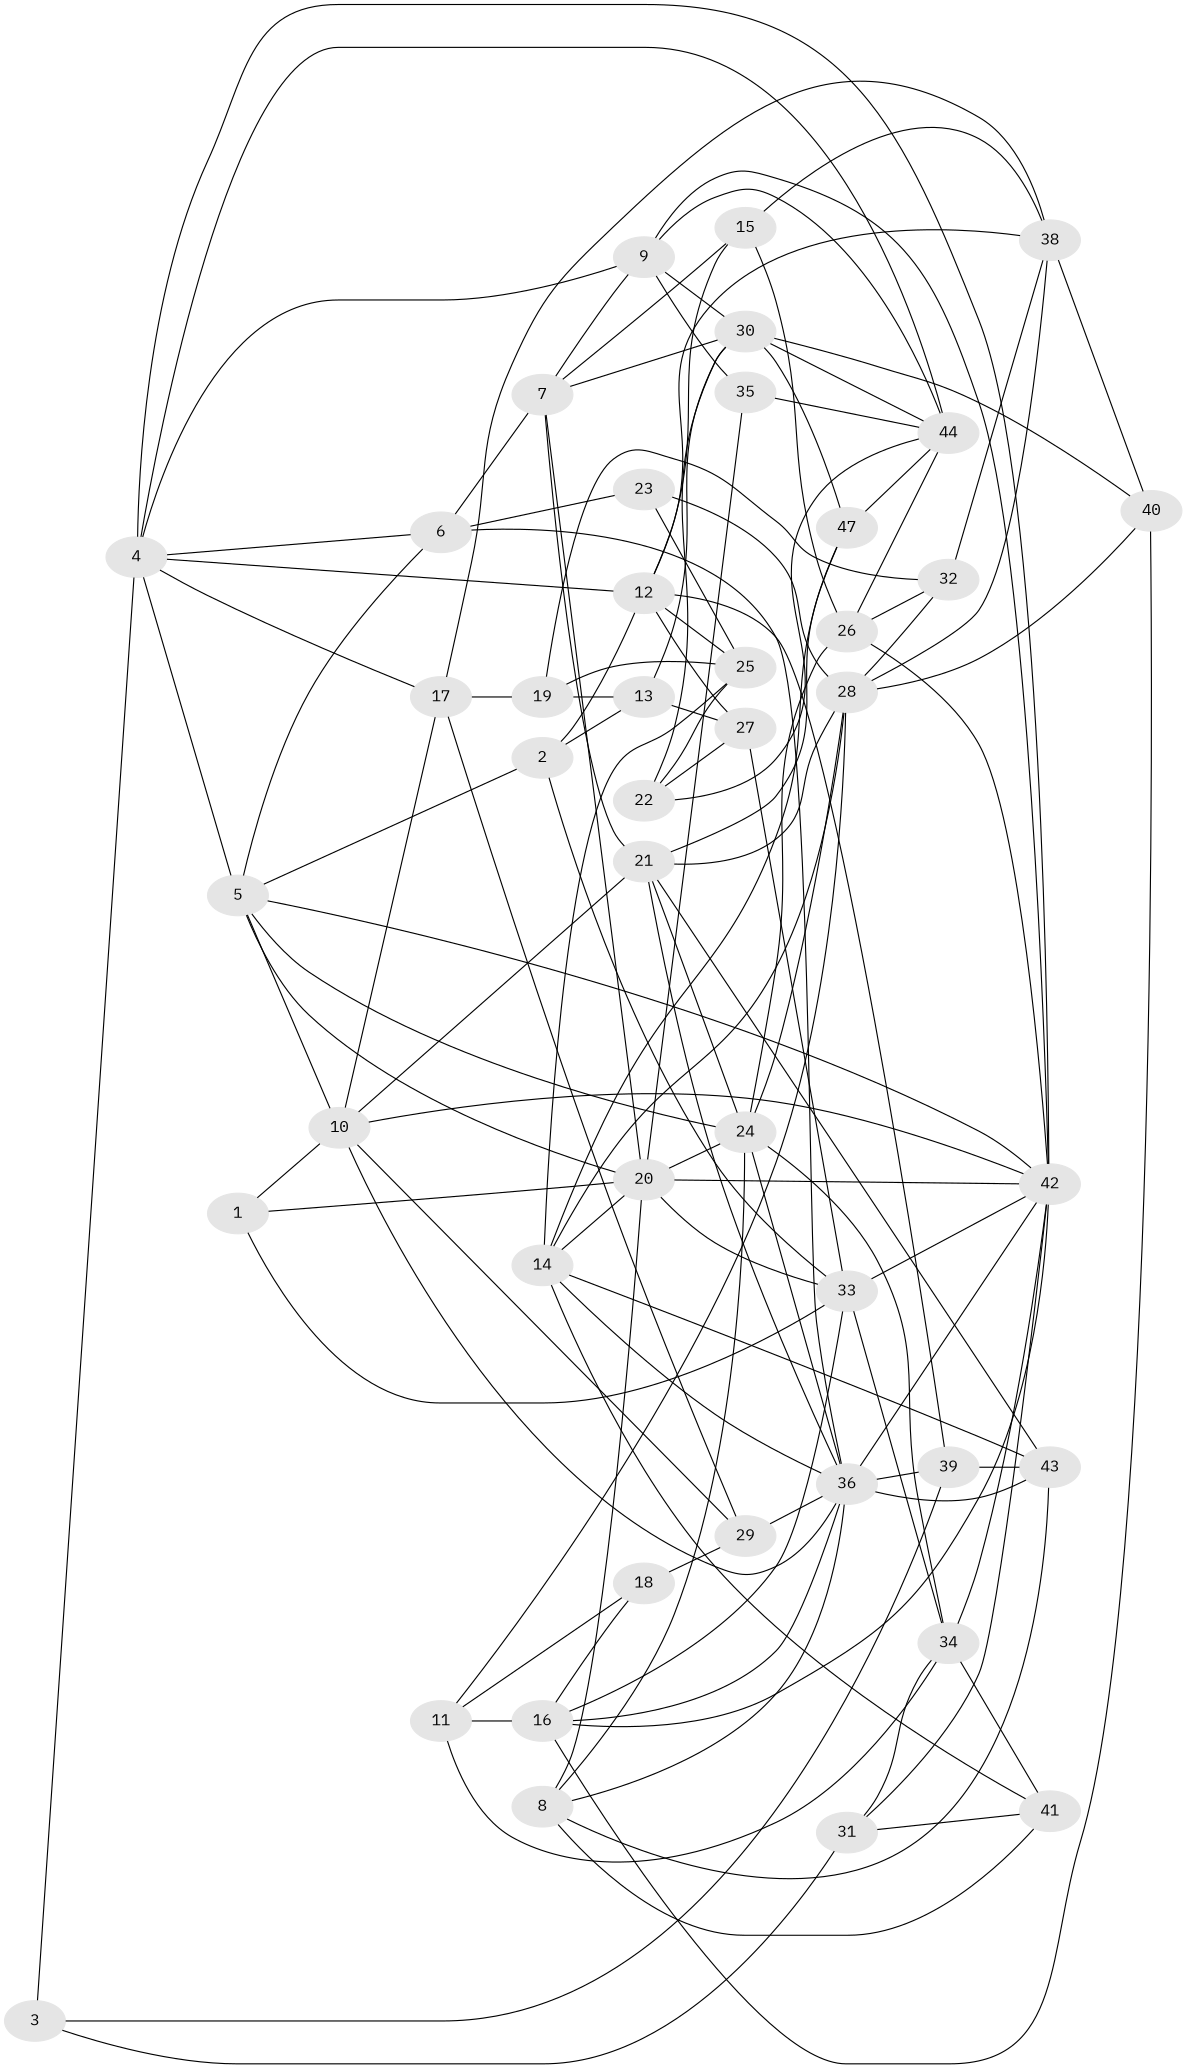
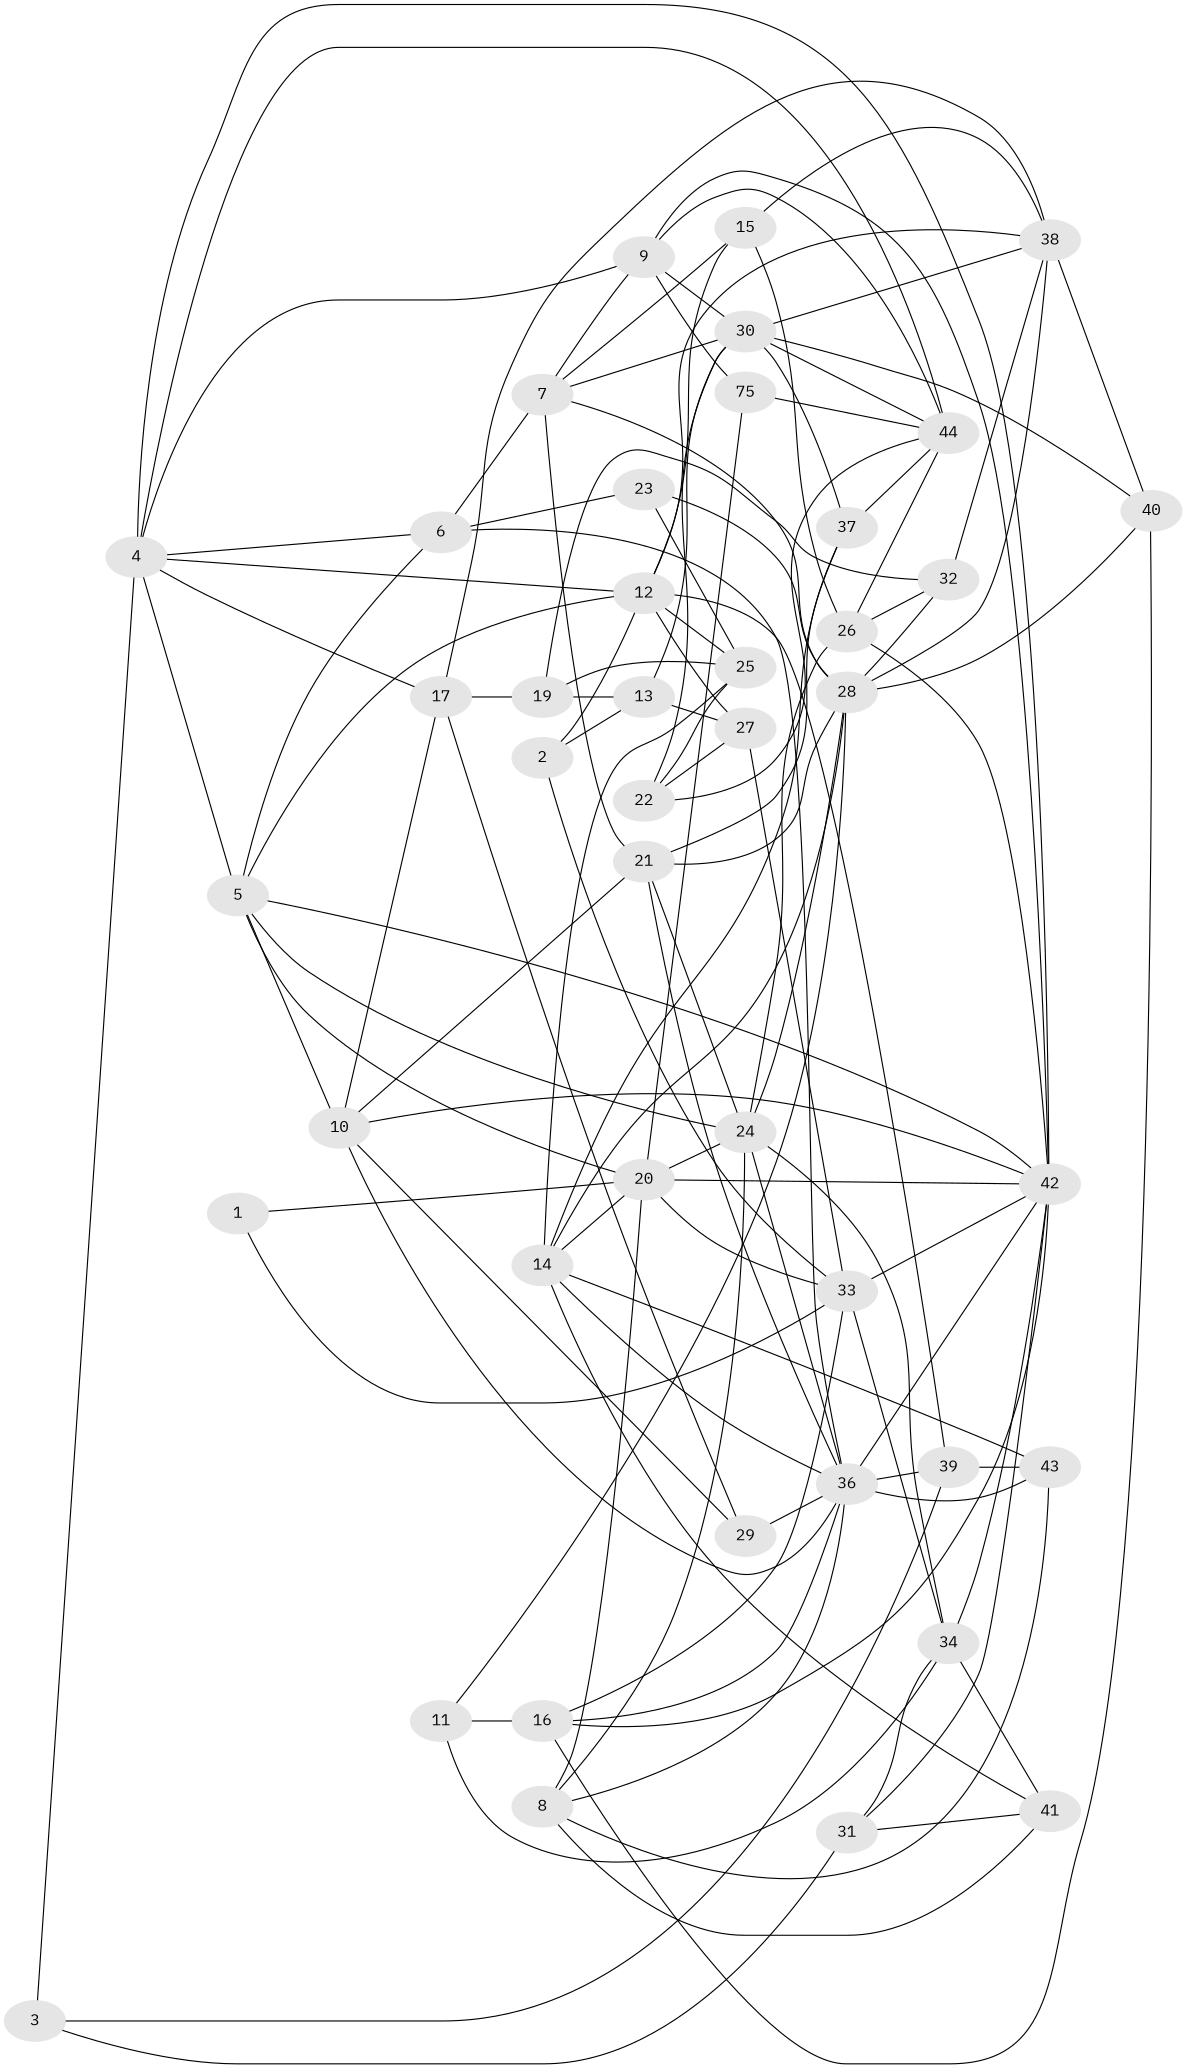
none -> (891, 288)
(745, 392) -> (745, 392)
(847, 528) -> (847, 528)
(390, 827) -> (381, 690)
(600, 843) -> (719, 469)
(847, 1164) -> none
(289, 1171) -> none
(644, 1583) -> none
